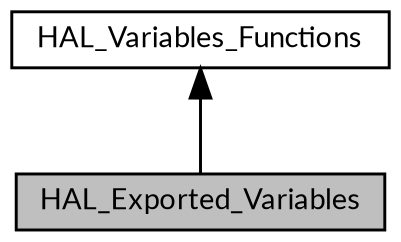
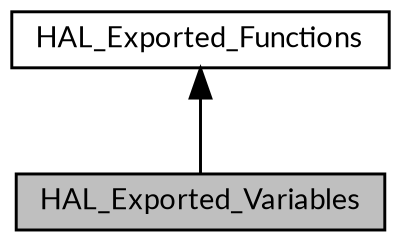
(201, 40) -> (201, 40)
